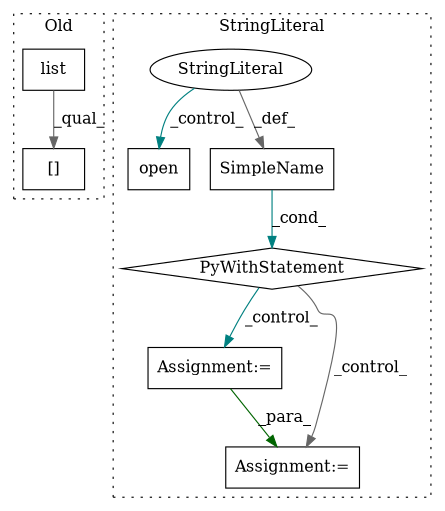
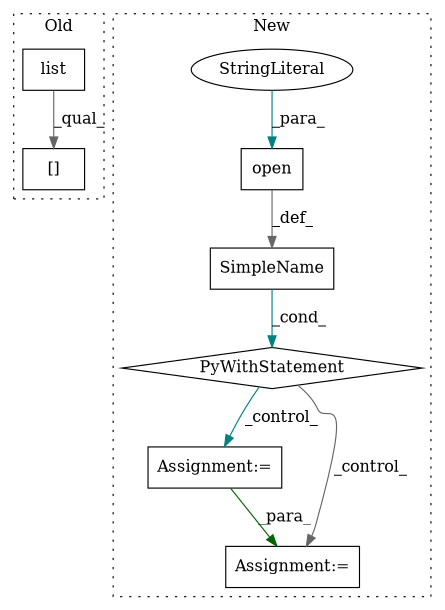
(272, 27) -> (272, 27)
(249, 114) -> (272, 213)
(207, 119) -> (298, 119)
